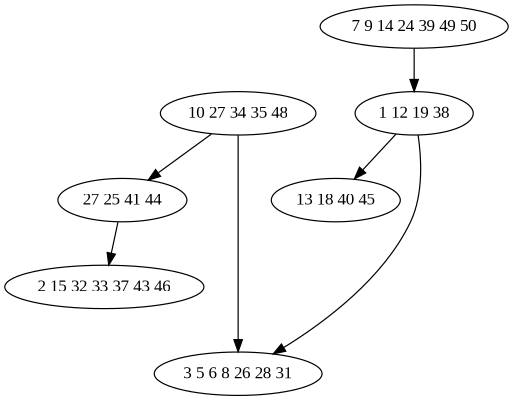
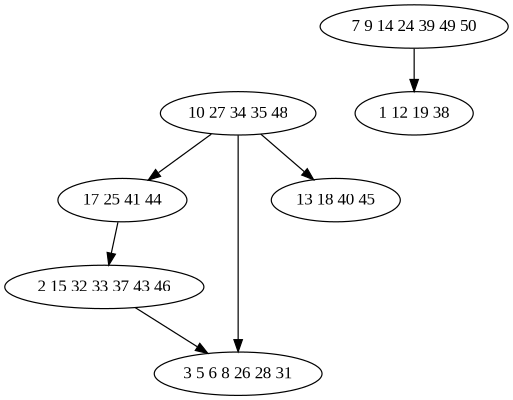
(379, 152) -> (283, 153)
(122, 200) -> (122, 200)
(386, 261) -> (166, 327)
